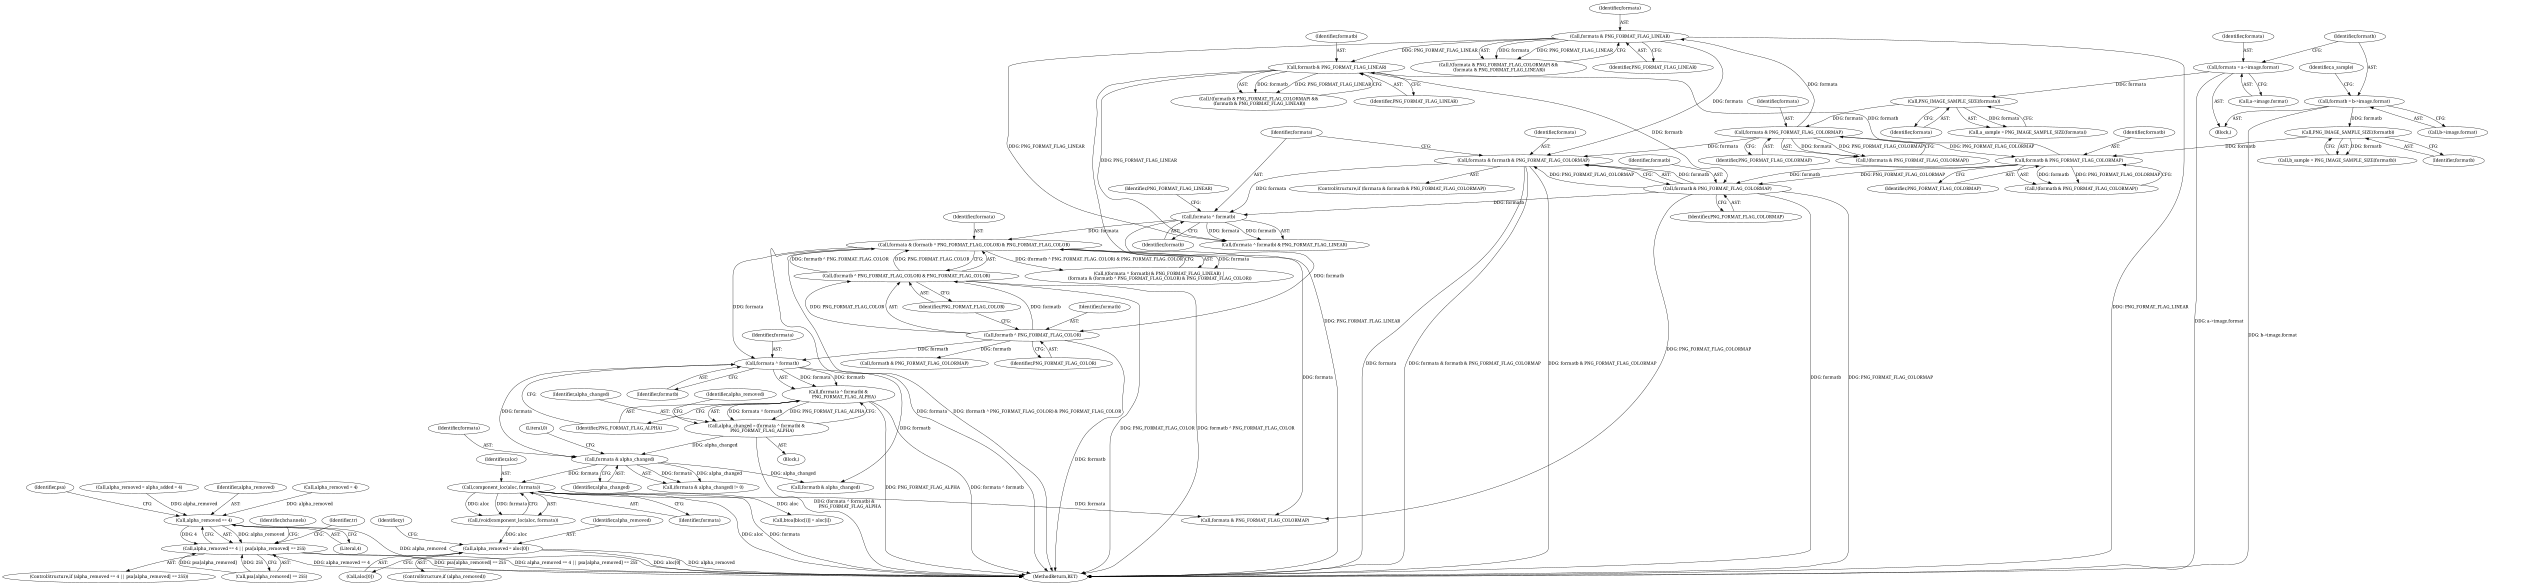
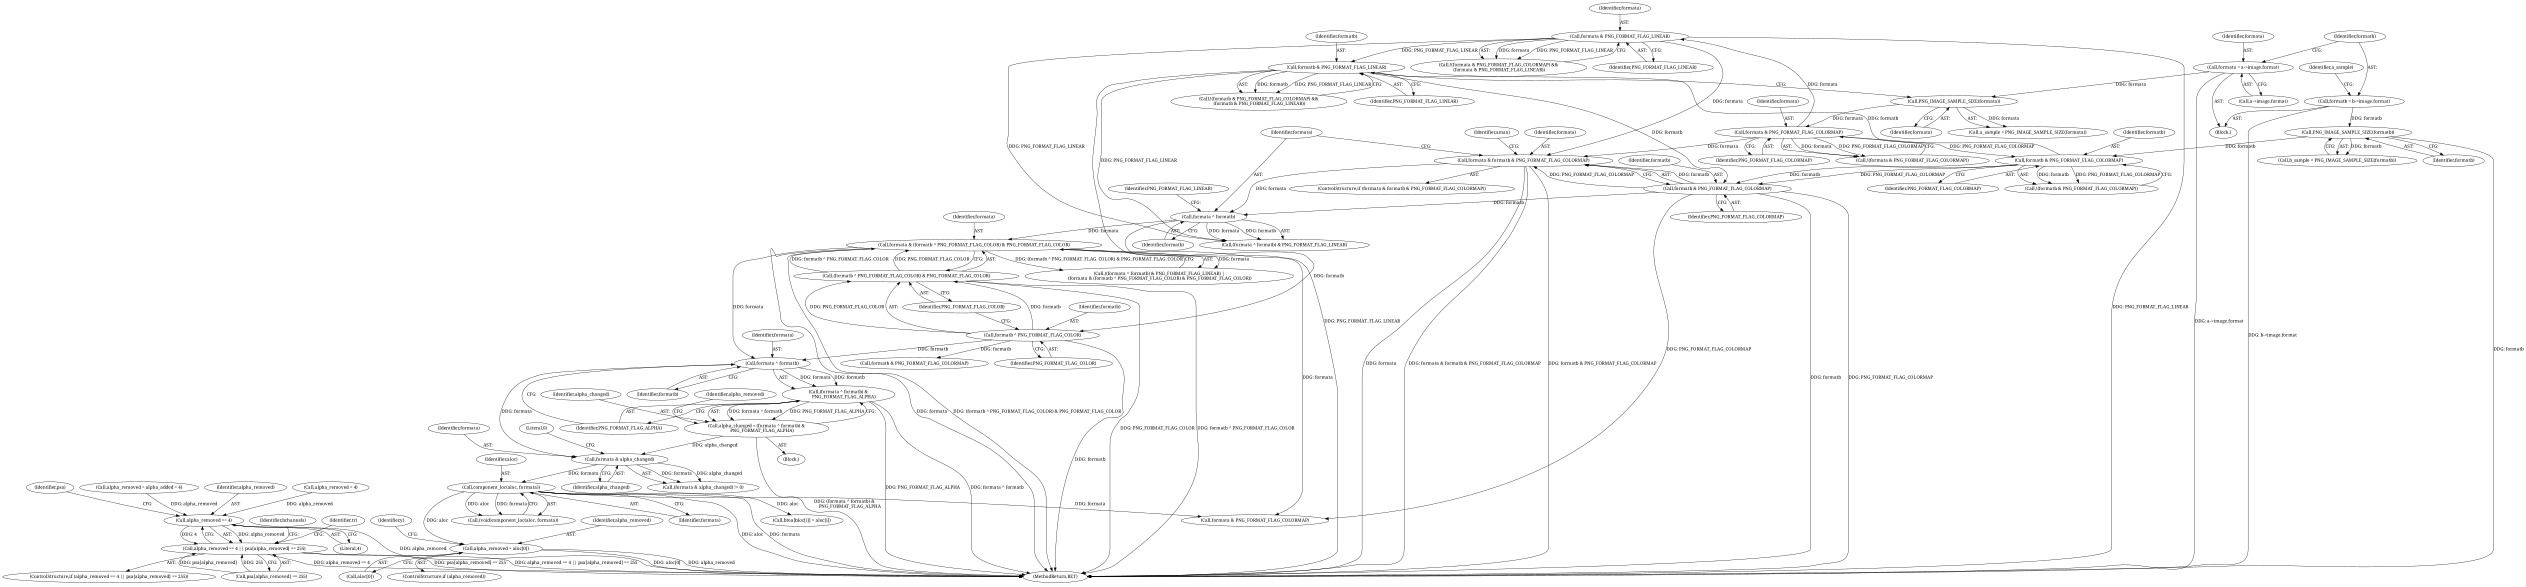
(2012, 112) -> (1612, 80)
none -> (1492, 133)
(2453, 133) -> none
(826, 488) -> none
(506, 533) -> (425, 519)
none -> (2280, 566)
